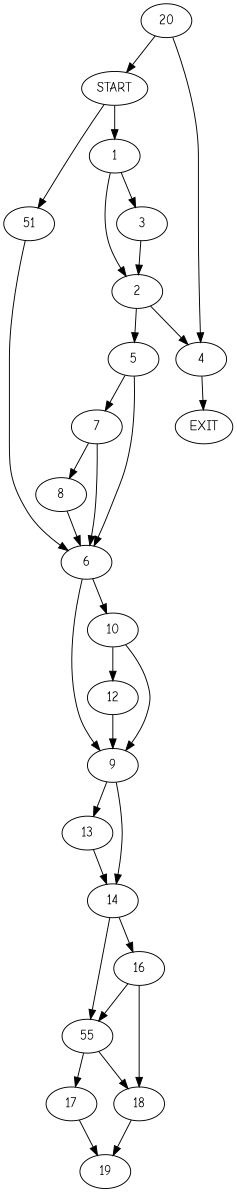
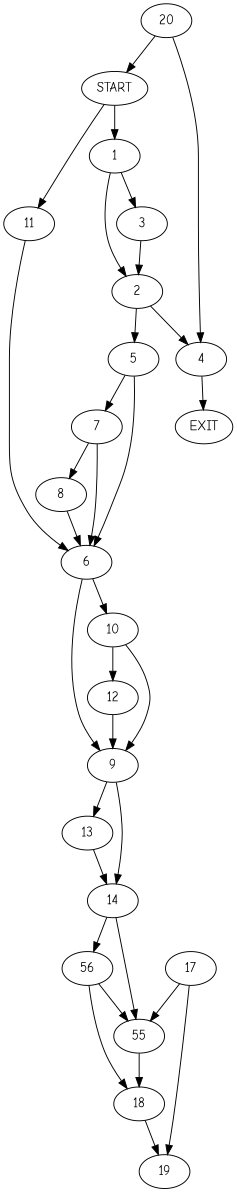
(29, 224) -> (29, 224)
(139, 968) -> (87, 968)
(81, 1065) -> (168, 999)
